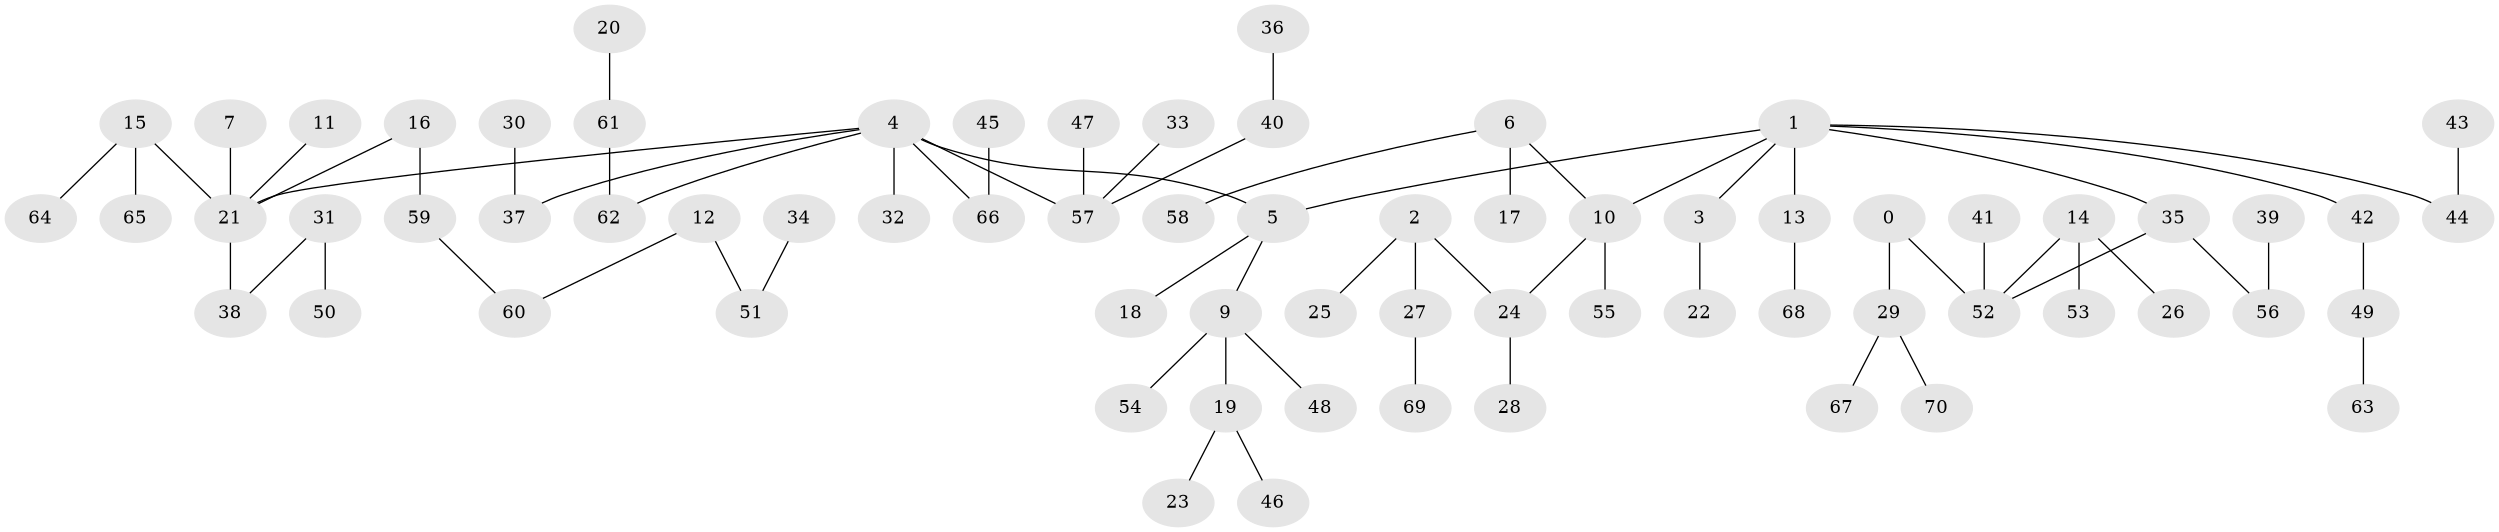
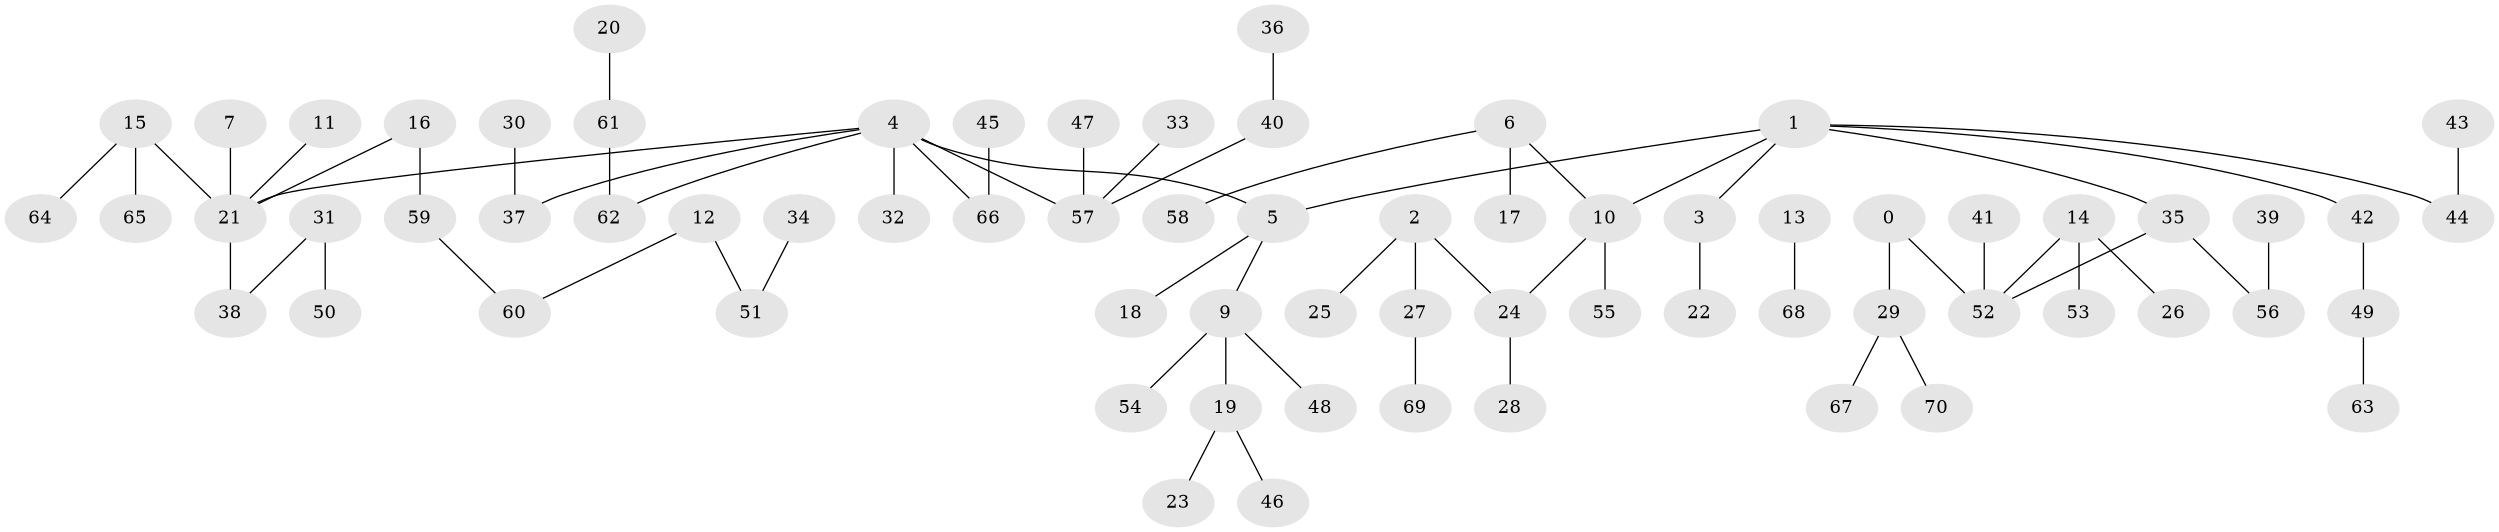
(1795, 171) -> none
